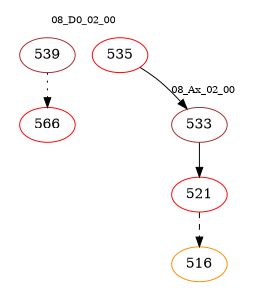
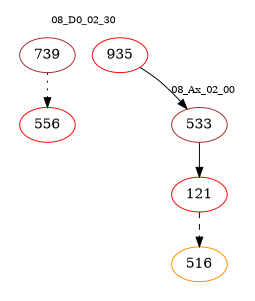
(84, 21) -> (84, 21)
(47, 55) -> (47, 55)
(120, 55) -> (120, 55)
(47, 125) -> (47, 125)
(199, 195) -> (199, 195)
